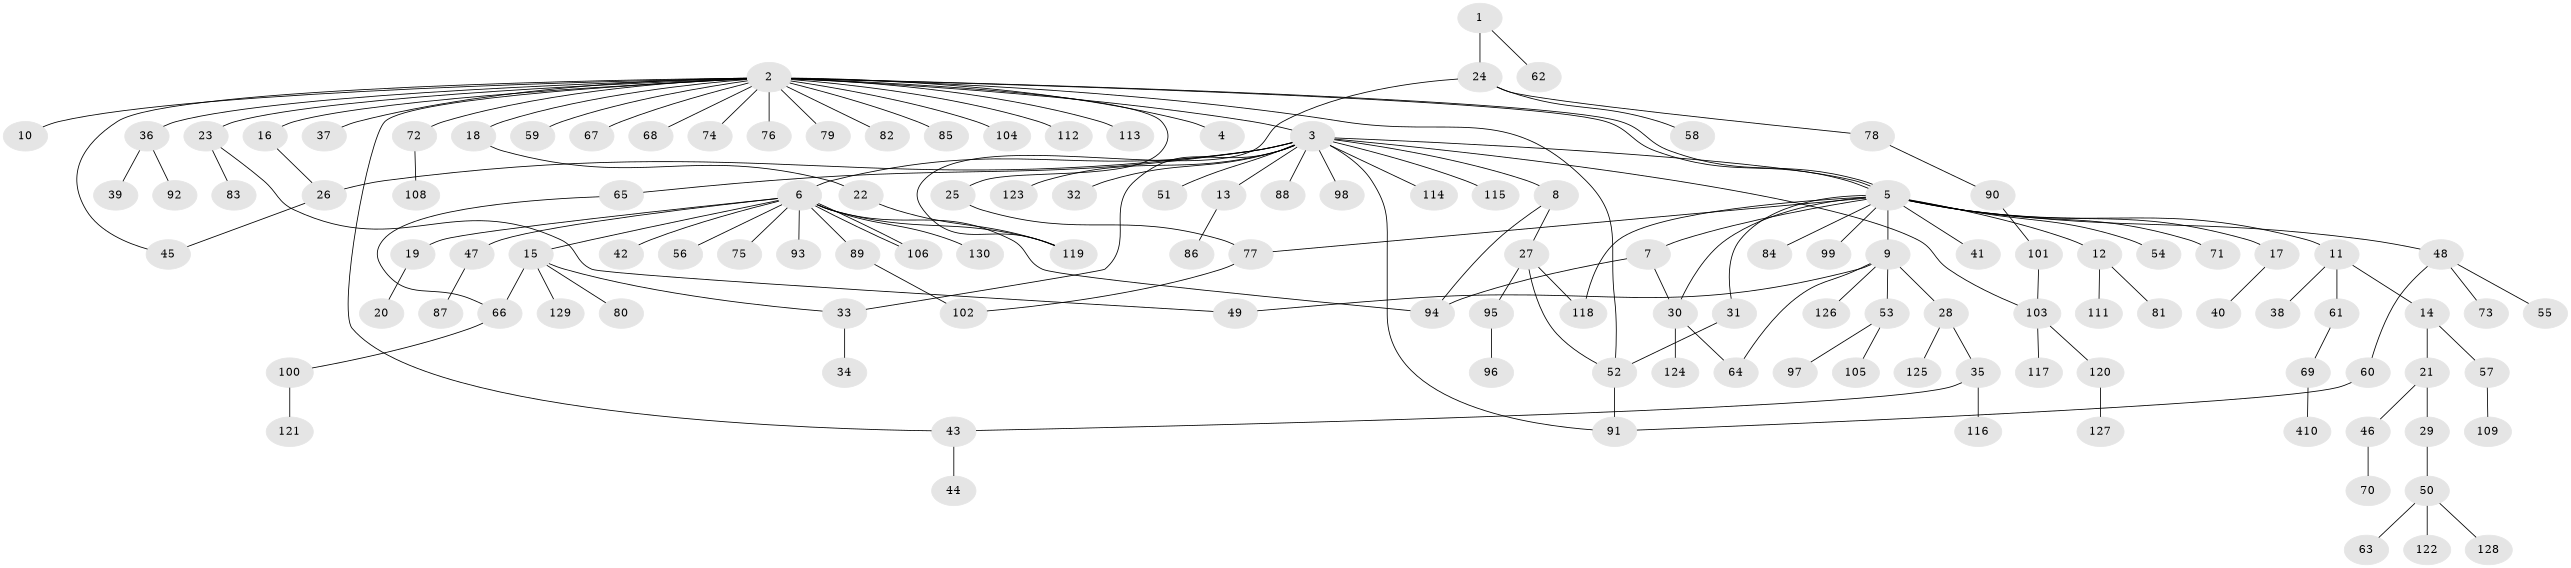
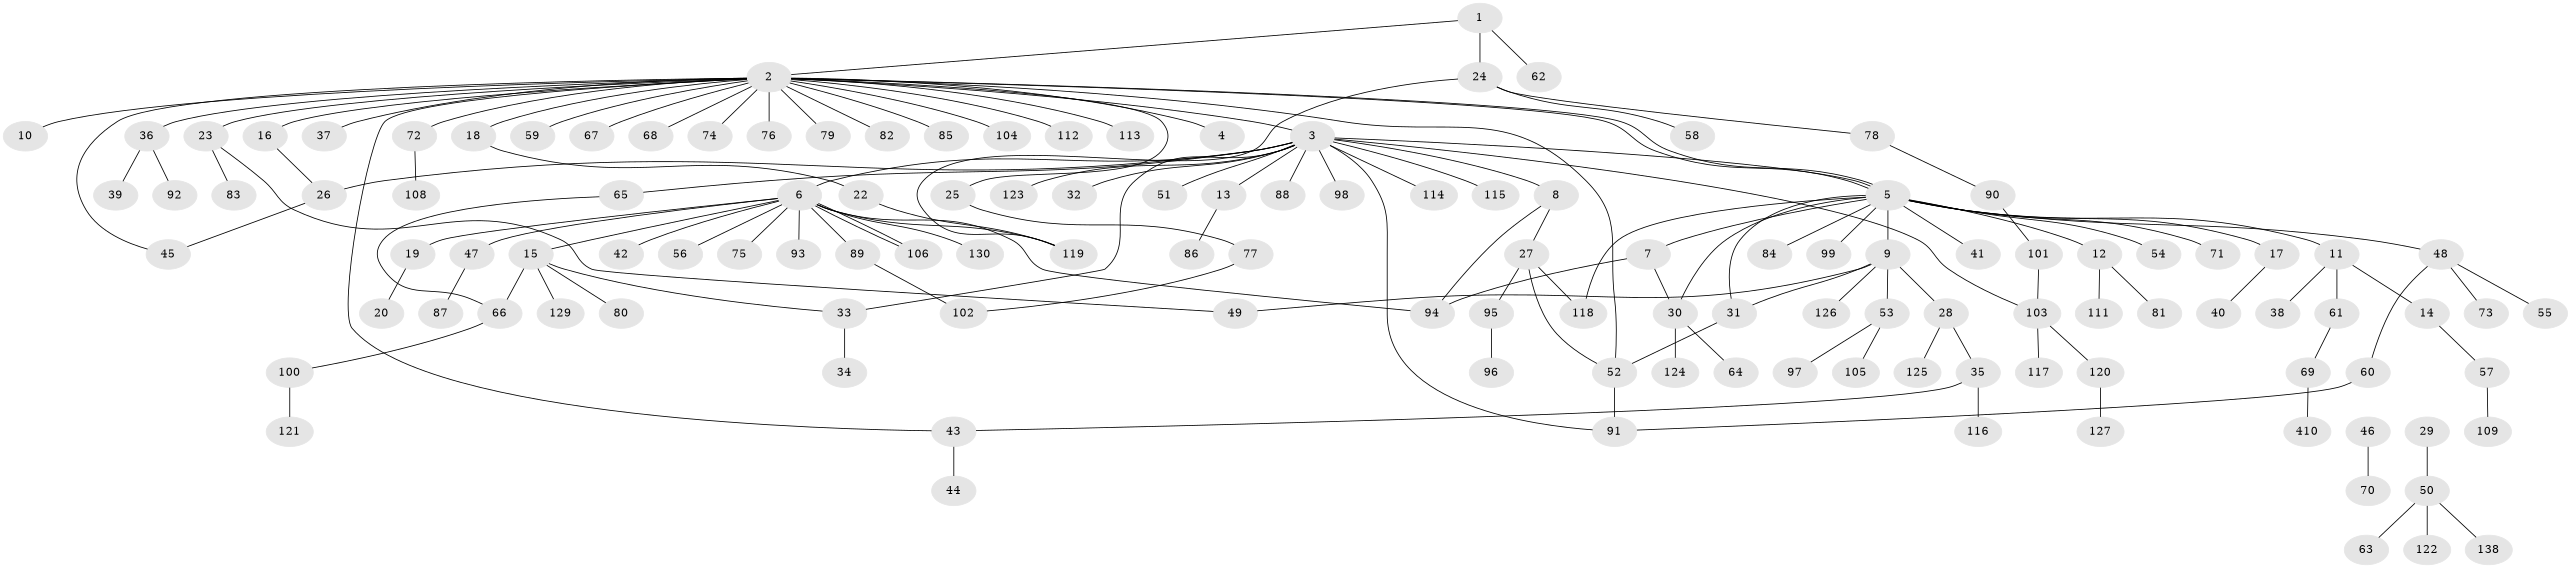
none -> (1125, 48)
(1569, 225) -> none
(1797, 298) -> (1812, 285)
(2427, 373) -> none
(2489, 550) -> (2489, 550)
